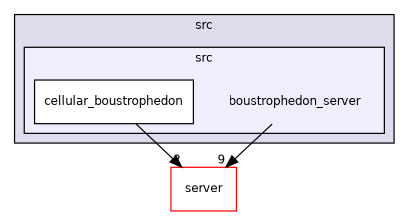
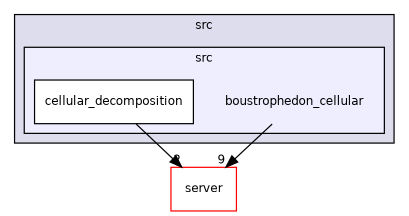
(114, 102) -> (114, 102)
(295, 102) -> (295, 102)
